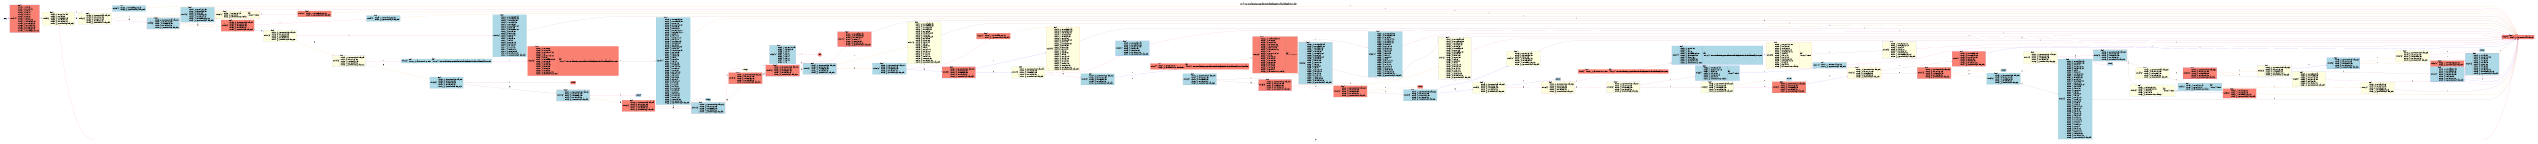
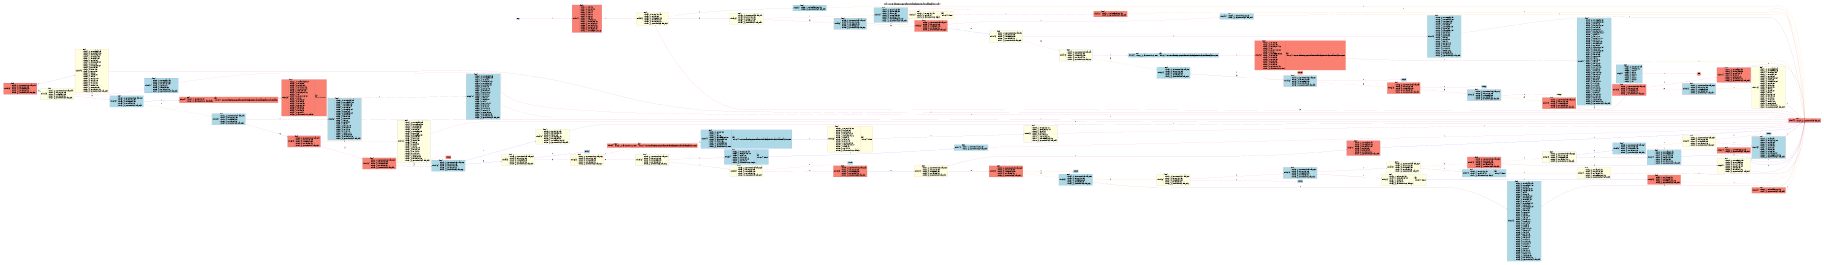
(889, 69) -> none
